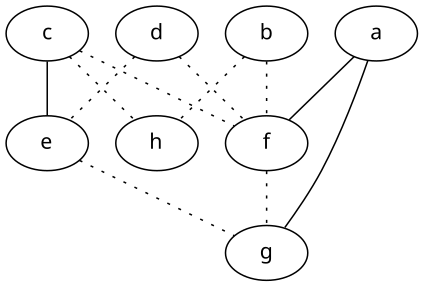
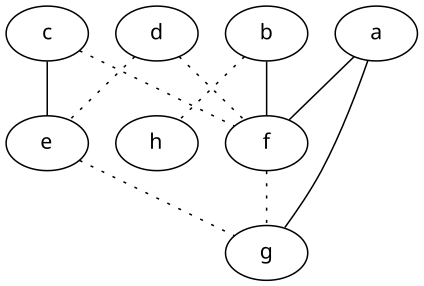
(95, 82) -> none
(267, 89) -> (267, 89)
